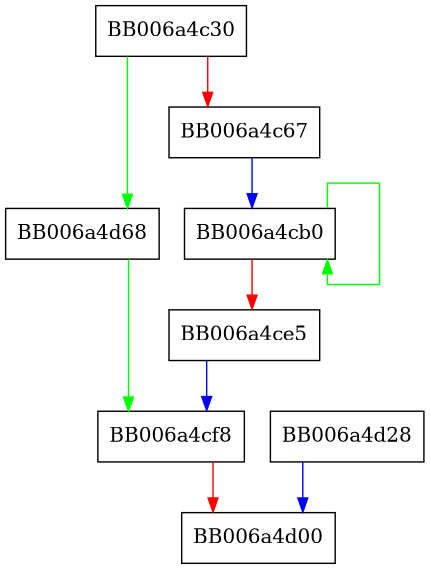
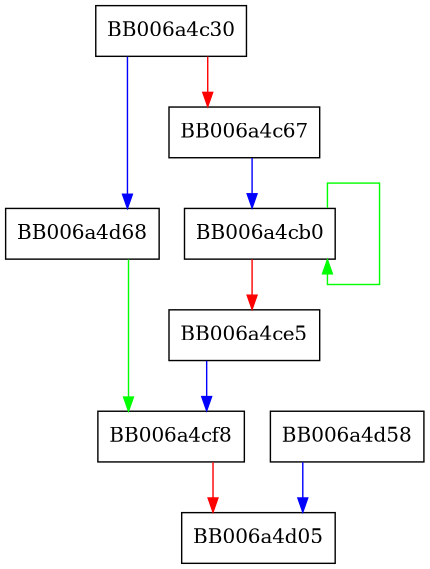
(127, 125) -> (127, 125)
(347, 437) -> (347, 437)
(258, 538) -> (258, 538)
